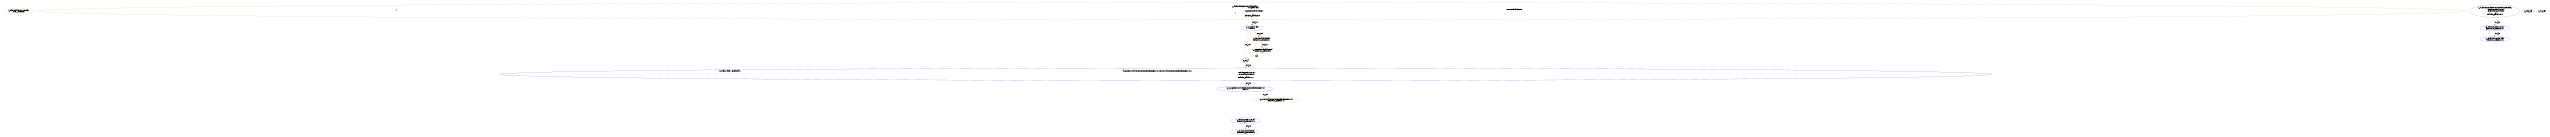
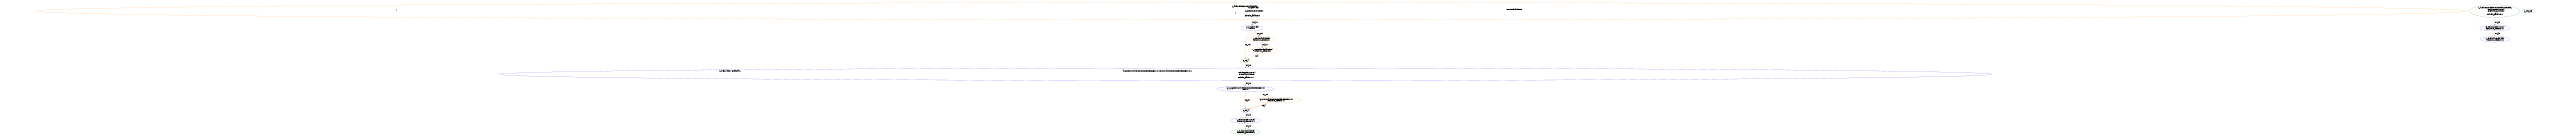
(19, 11) -> none
(2542, 11) -> none
none -> (1246, 110)
